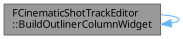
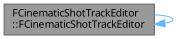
(82, 20) -> (79, 20)
